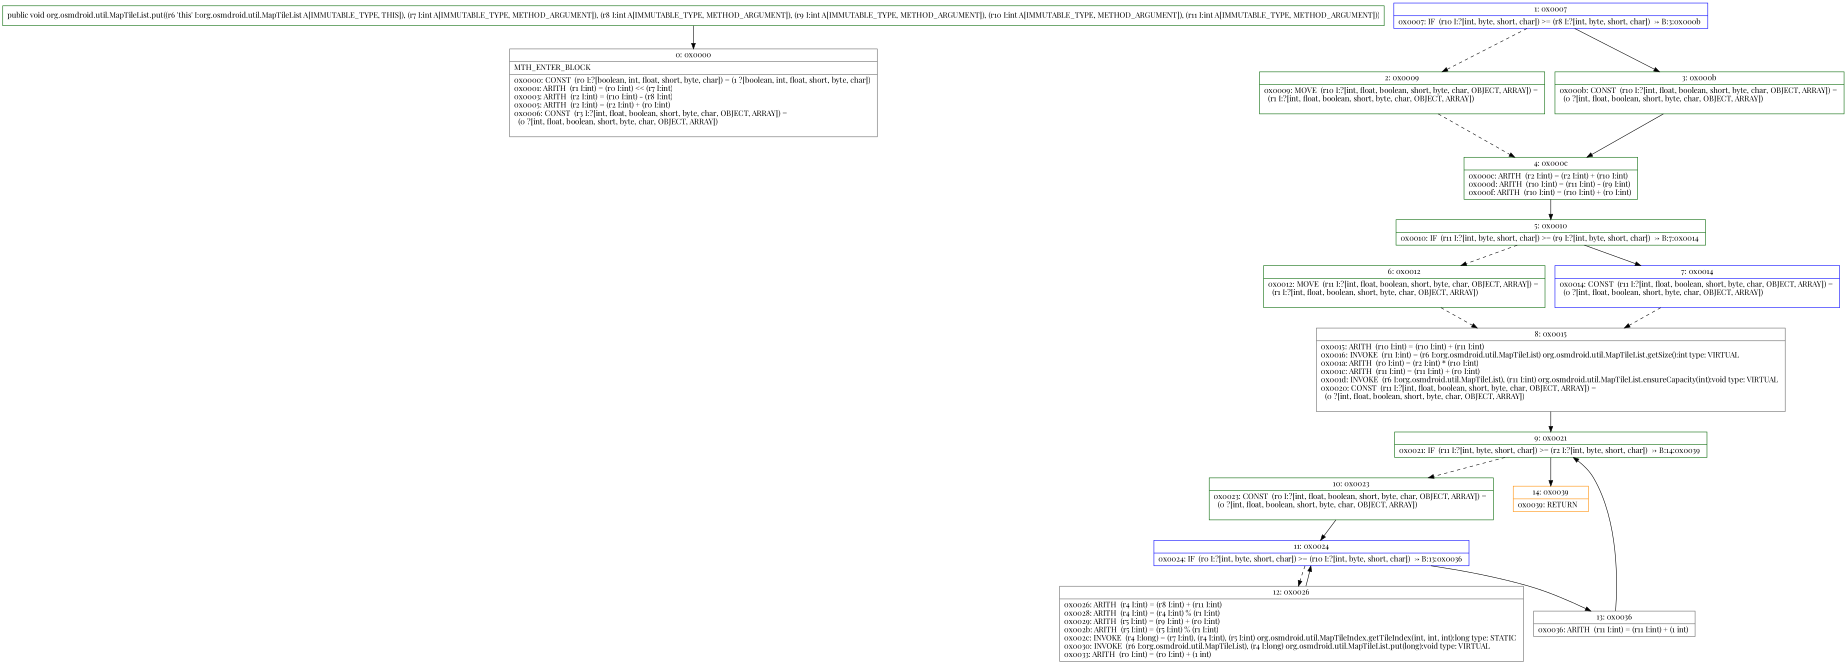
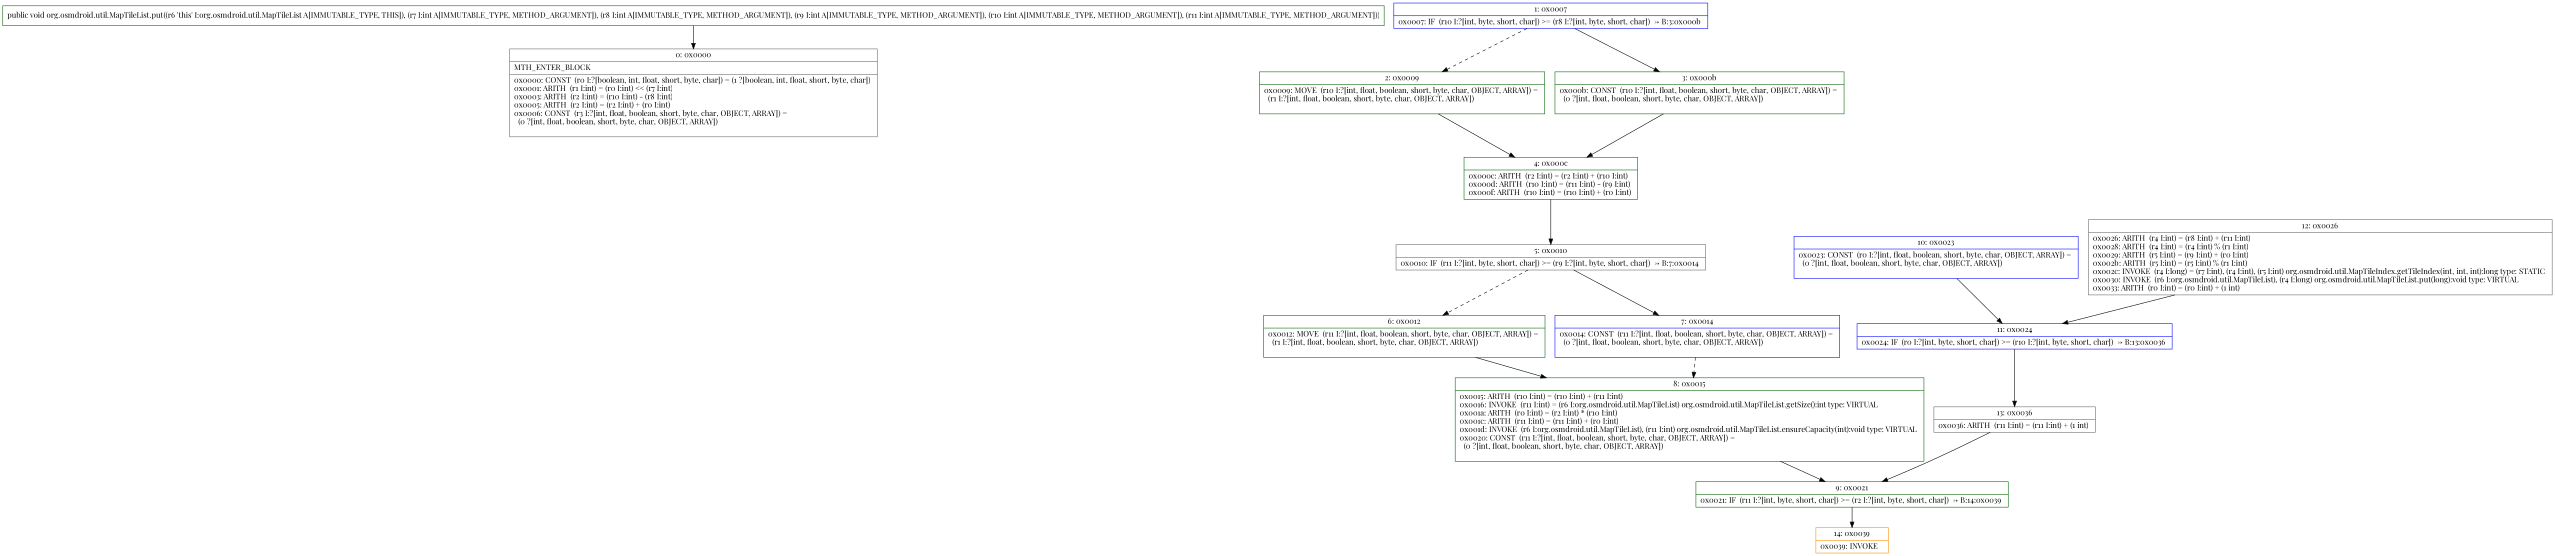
(1474, 134) -> (1474, 134)
(1551, 232) -> (1551, 257)
(1457, 316) -> (1508, 367)
(1551, 370) -> (1690, 420)
(1469, 467) -> none
(1351, 499) -> (1936, 257)
(1551, 505) -> (1852, 546)
(1302, 573) -> none
